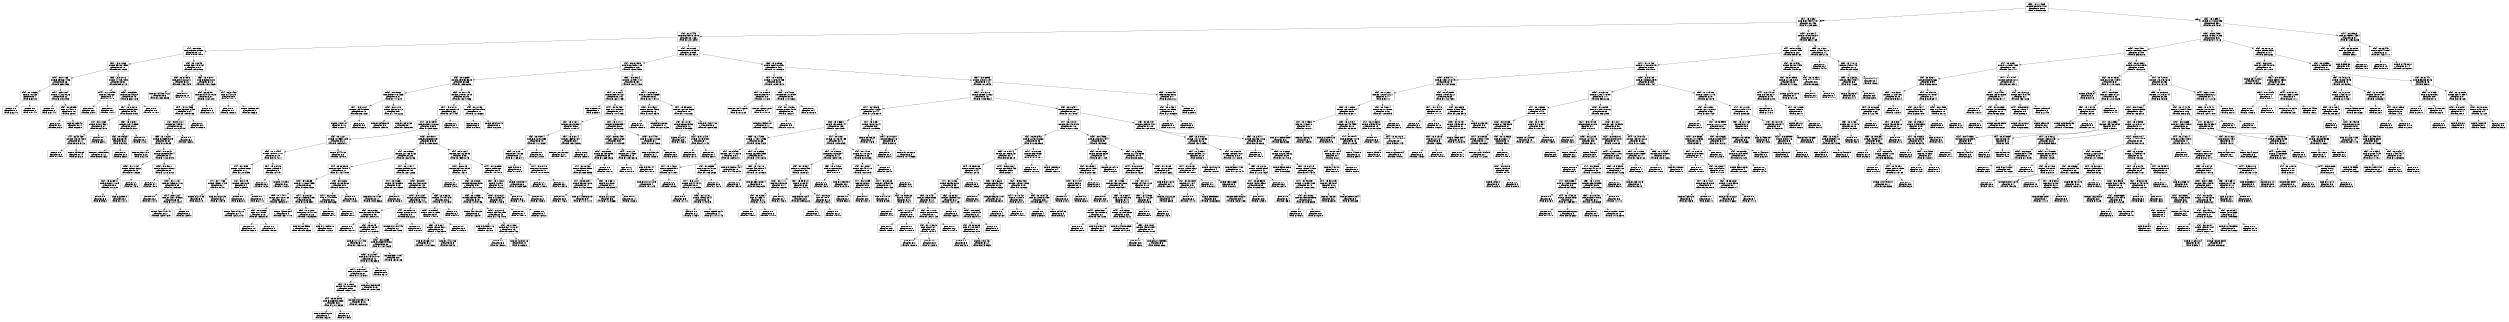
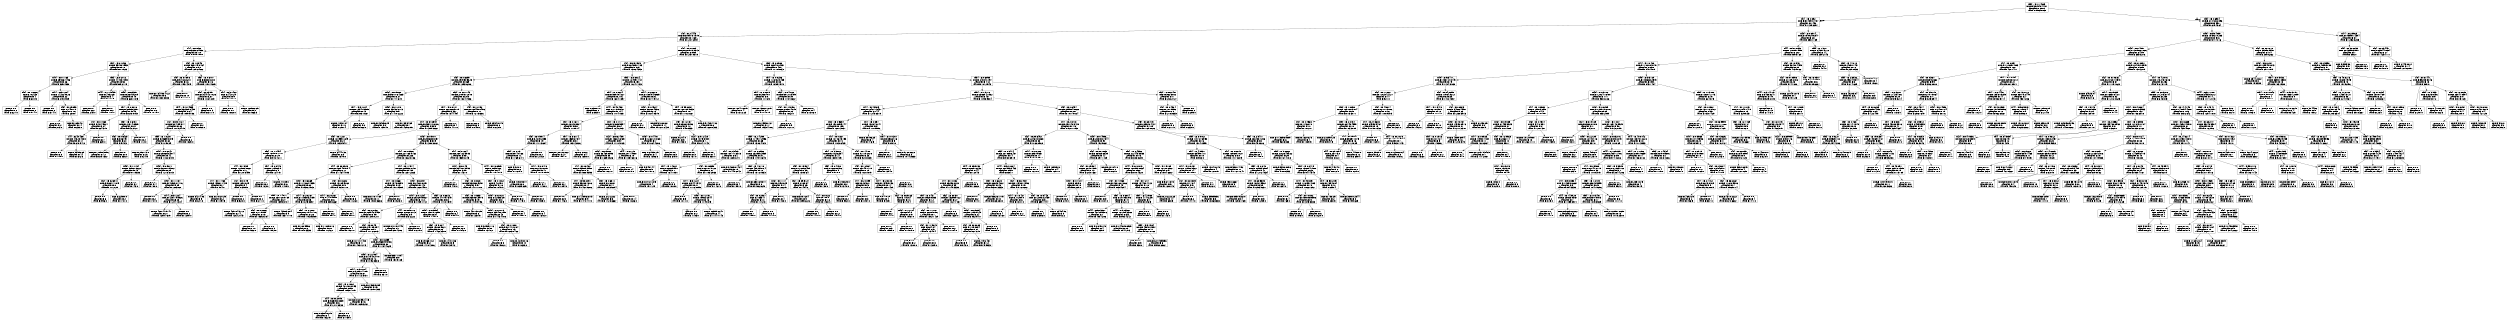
(2423, 103) -> (2418, 95)
(774, 118) -> (762, 117)
(2498, 125) -> (2498, 125)
(626, 169) -> (626, 169)
(1165, 184) -> (1165, 184)
